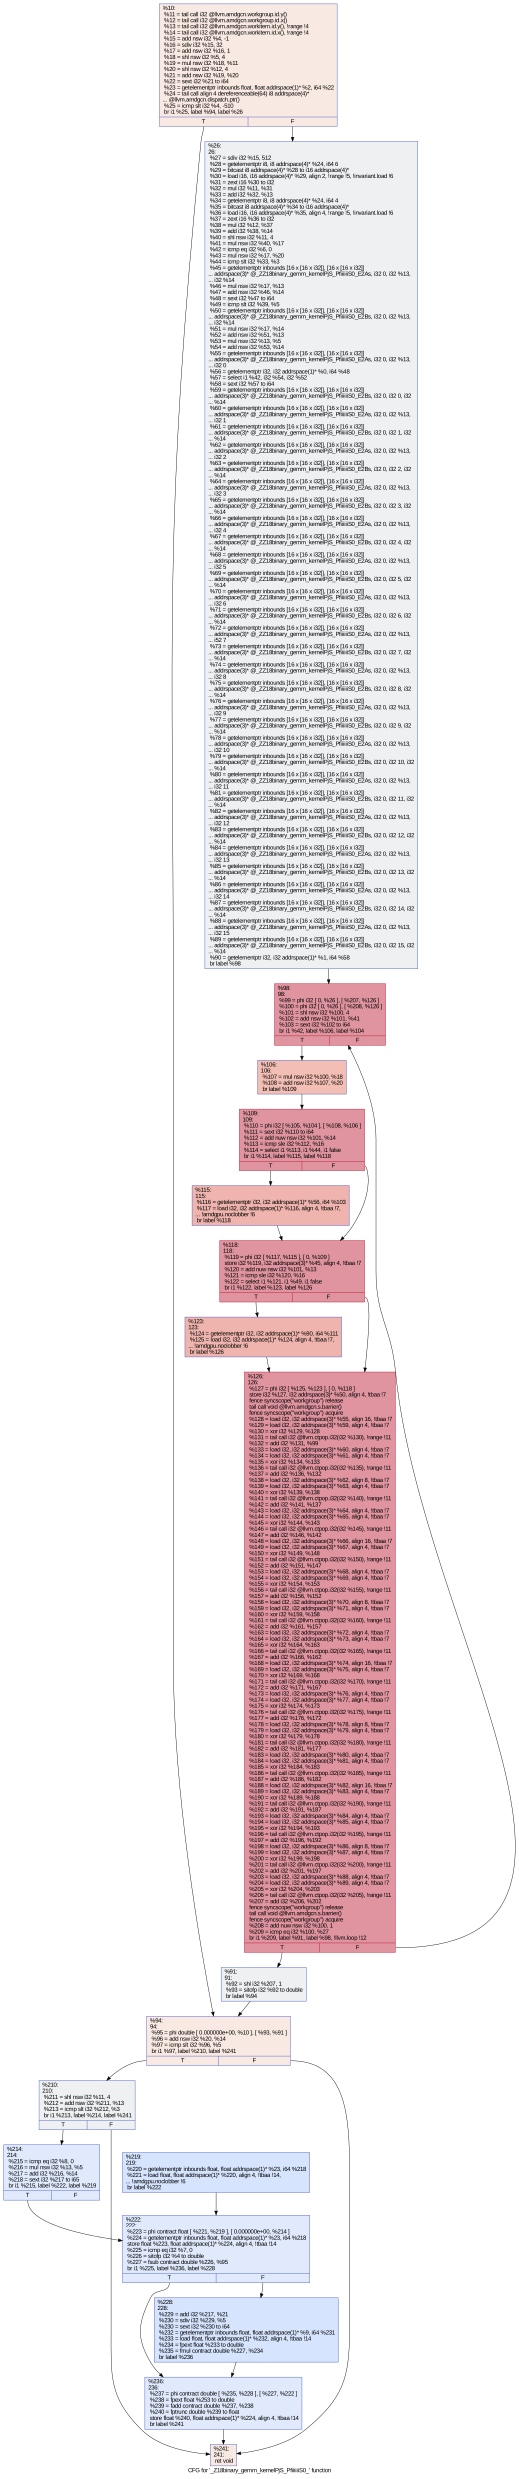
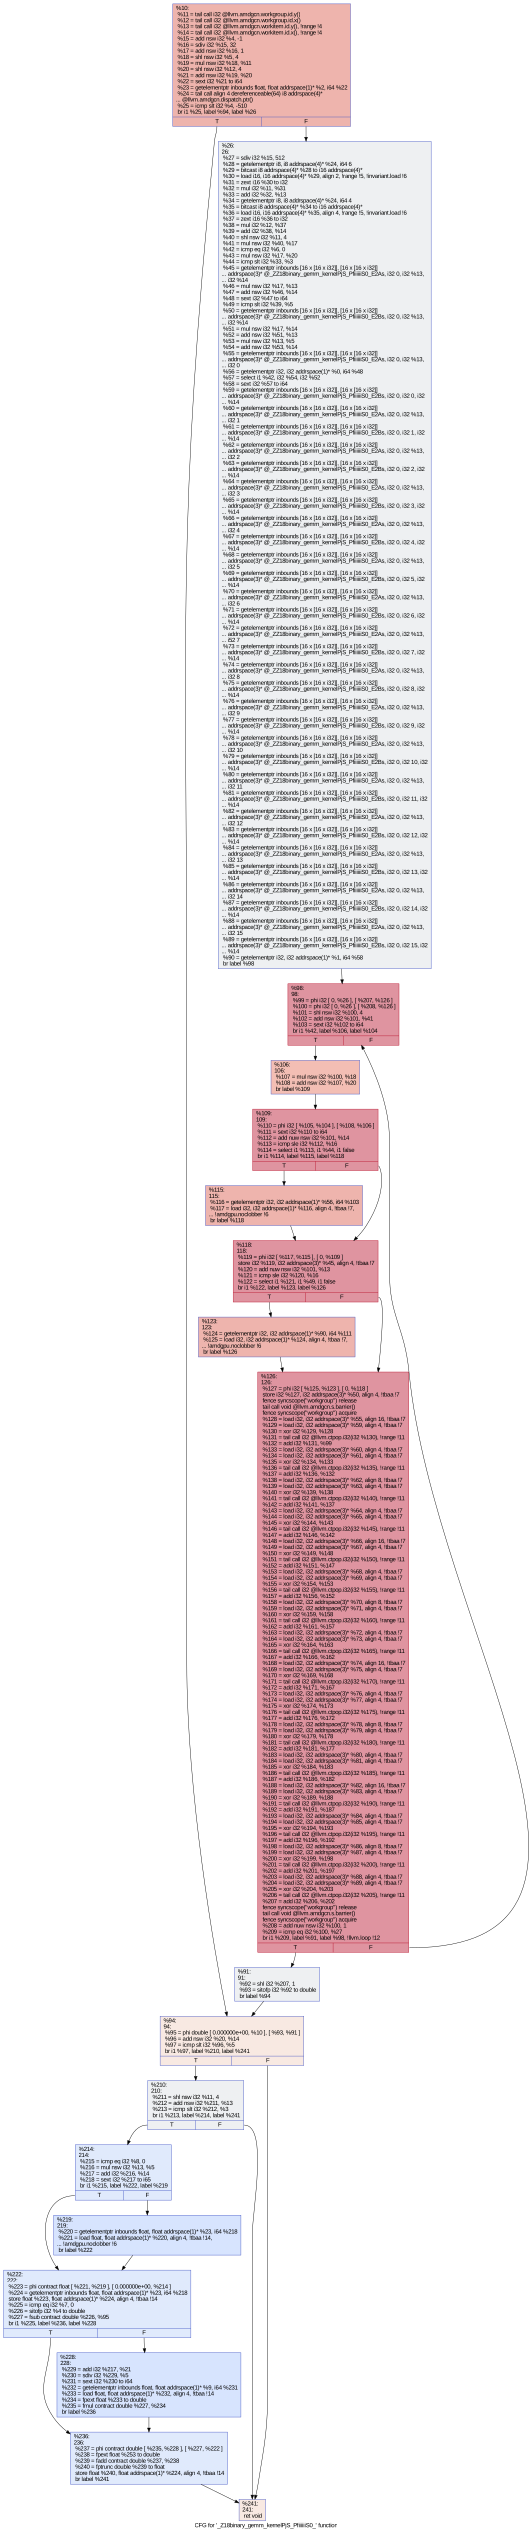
(248, 65) -> (262, 65)
none -> (147, 2206)
(194, 2327) -> (96, 2382)
